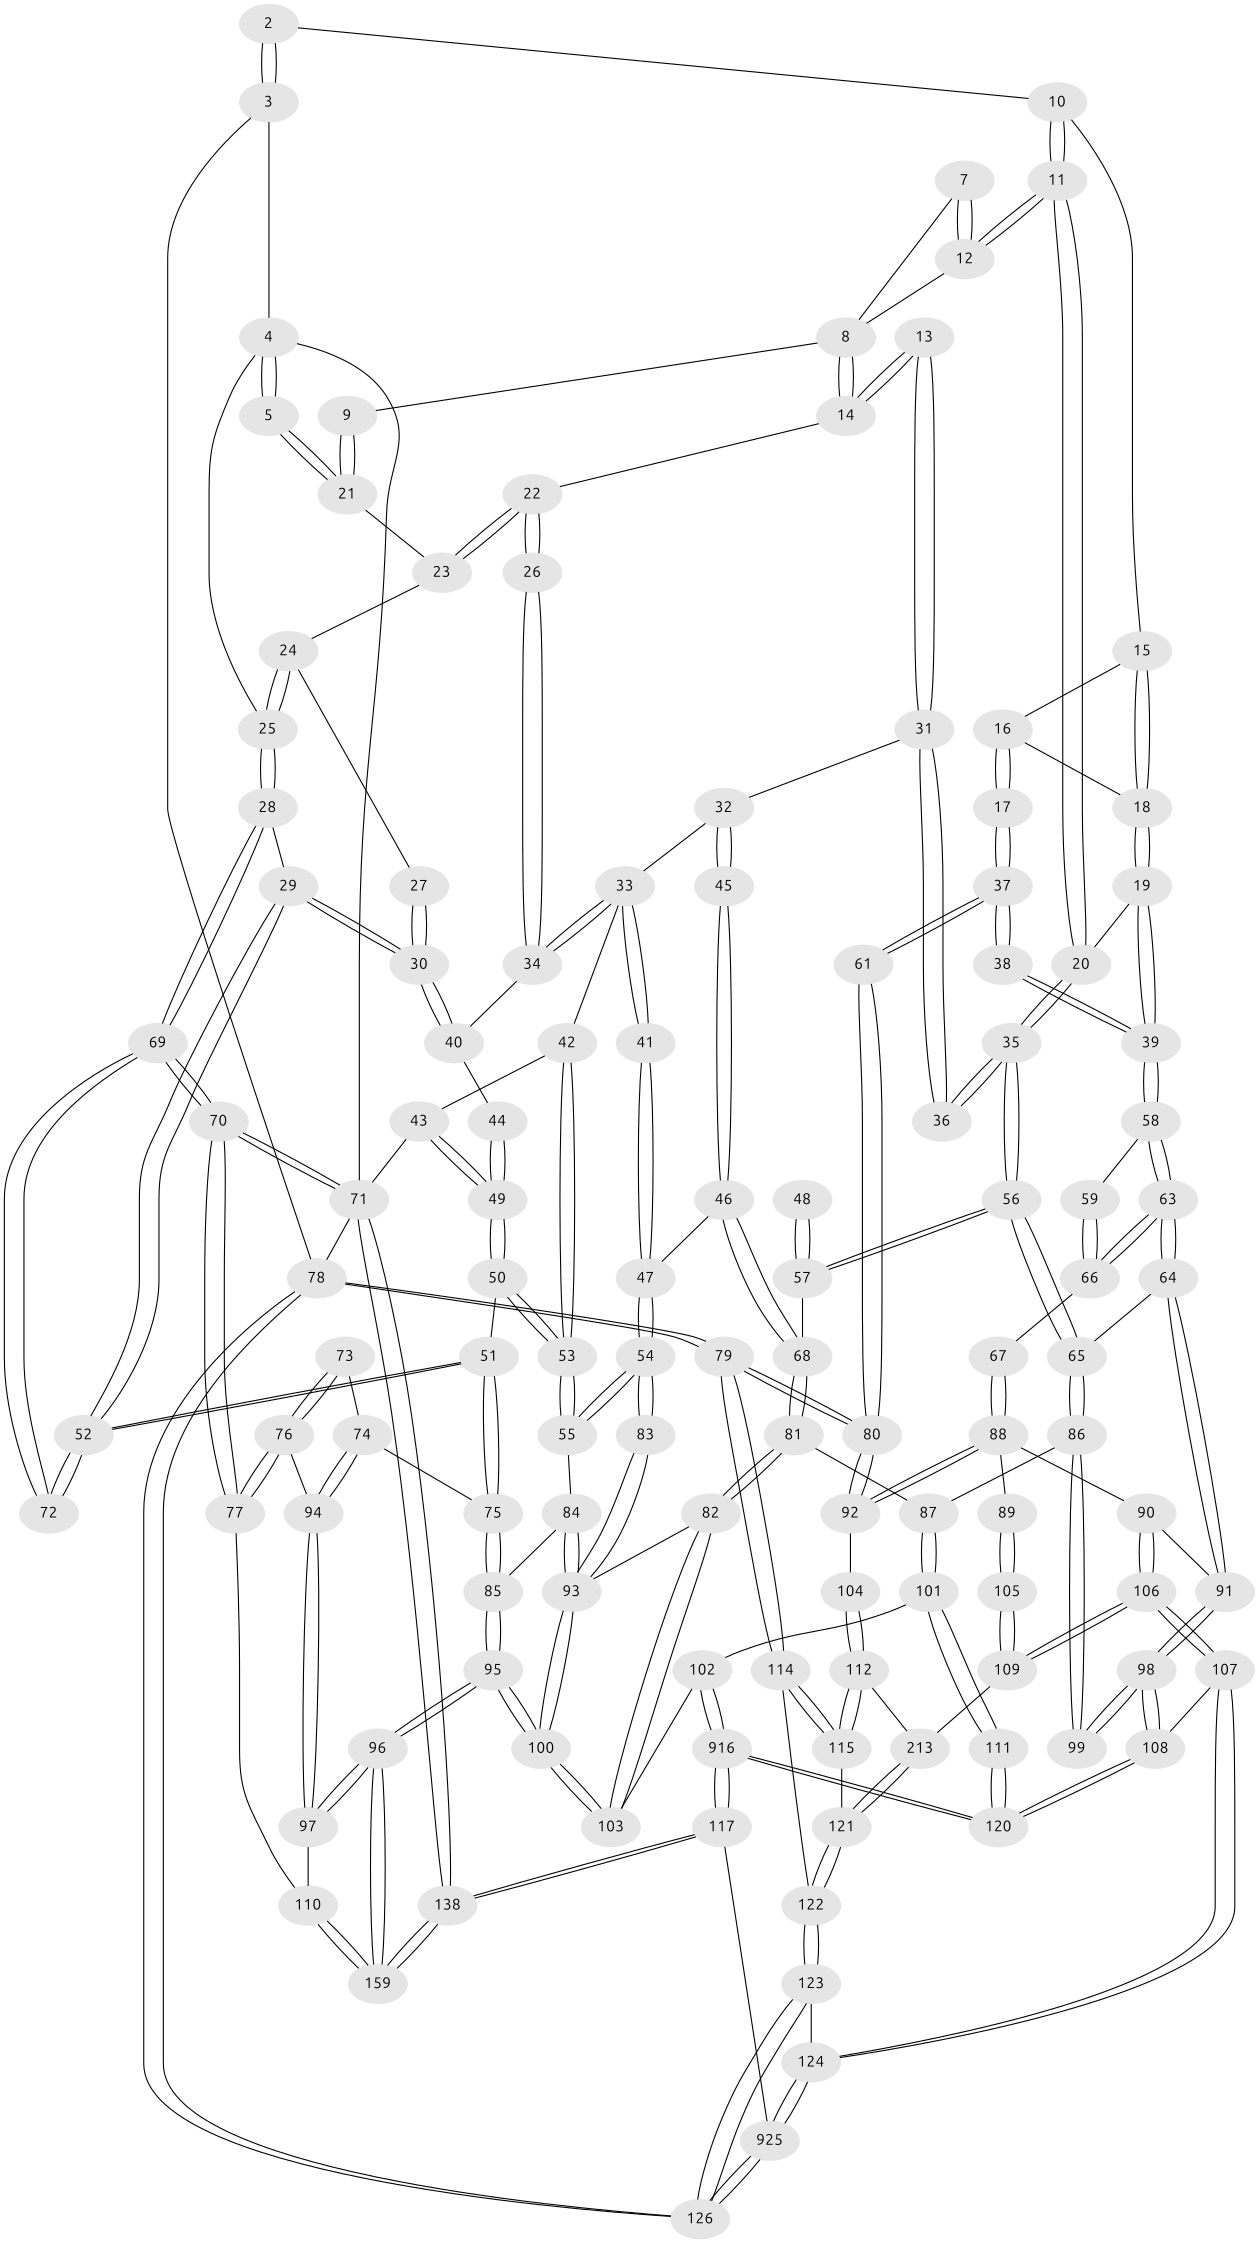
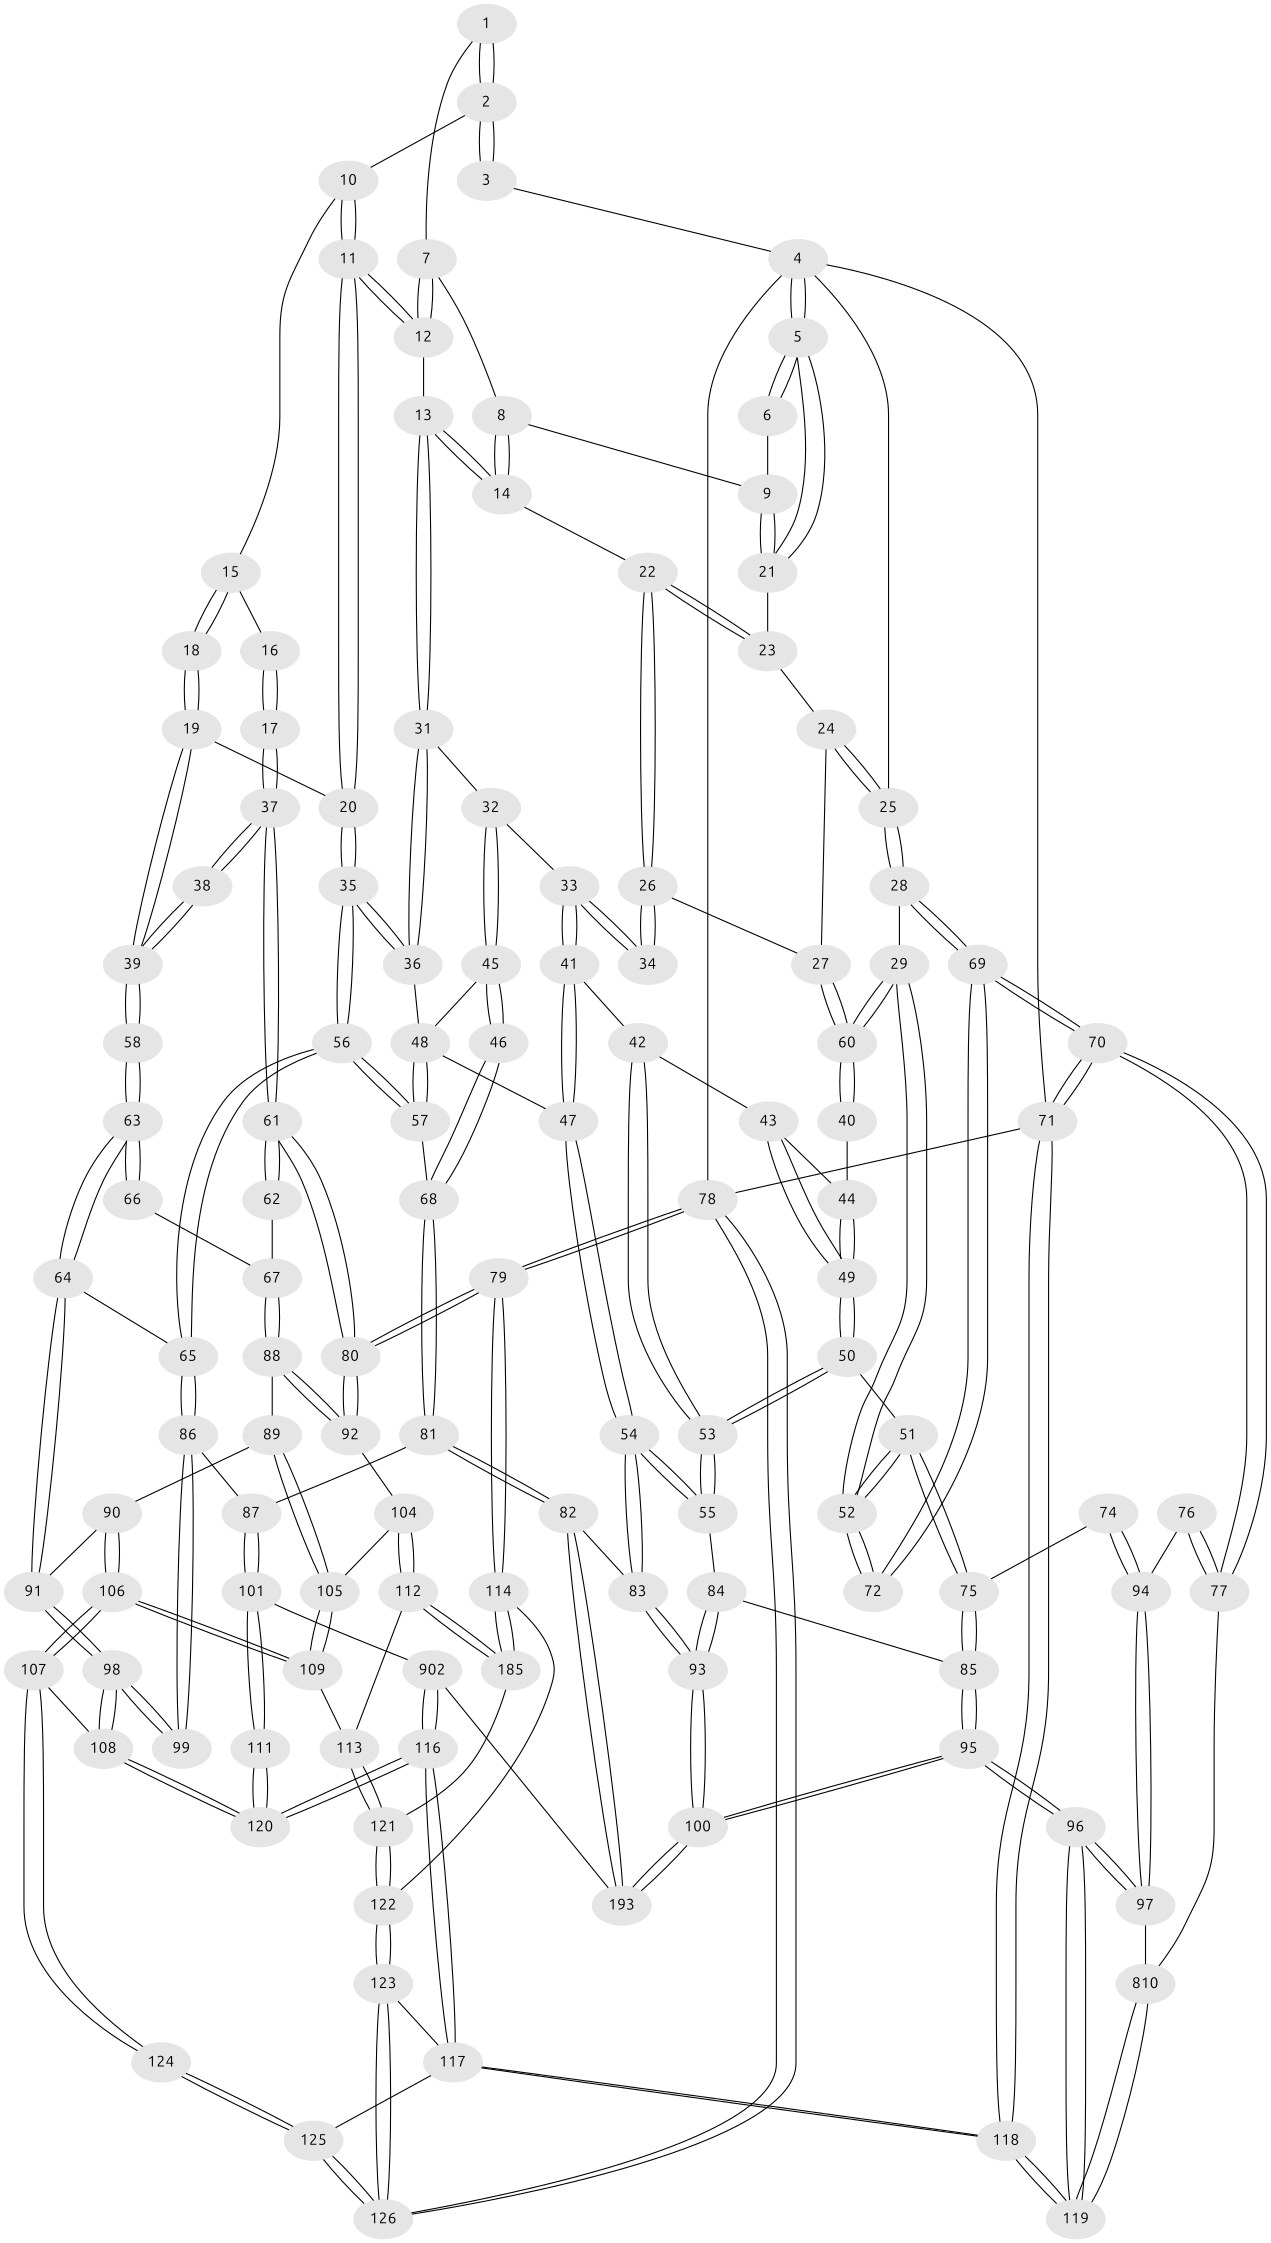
none -> (487, 24)
(905, 298) -> (424, 377)
none -> (768, 416)
(168, 686) -> (708, 717)
(1073, 769) -> none
none -> (735, 926)
(419, 965) -> (847, 1043)
(596, 965) -> (604, 1004)
none -> (417, 1004)
none -> (456, 1004)
(493, 1004) -> none
(389, 1161) -> (808, 1161)
none -> (272, 1200)
(1090, 1200) -> none
(685, 1239) -> (499, 1085)
(345, 1357) -> none
(1065, 1470) -> (201, 1470)
none -> (367, 1553)
(641, 1553) -> (603, 1553)
(702, 1670) -> (432, 1670)
(722, 1749) -> (428, 1749)
(842, 1749) -> (511, 1670)
(920, 1749) -> (350, 1749)
(611, 1827) -> (622, 1906)
(308, 1906) -> (1146, 1984)
(448, 1906) -> (1006, 2141)
(378, 1984) -> (1076, 2219)
(811, 2023) -> (418, 2023)
(770, 2141) -> (314, 2141)
